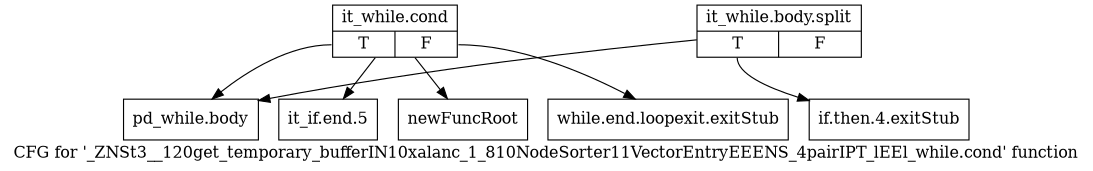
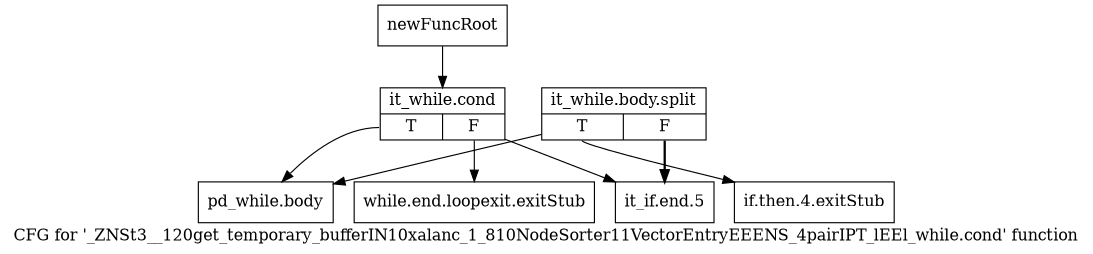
(432, 79) -> (443, 61)
none -> (665, 155)
